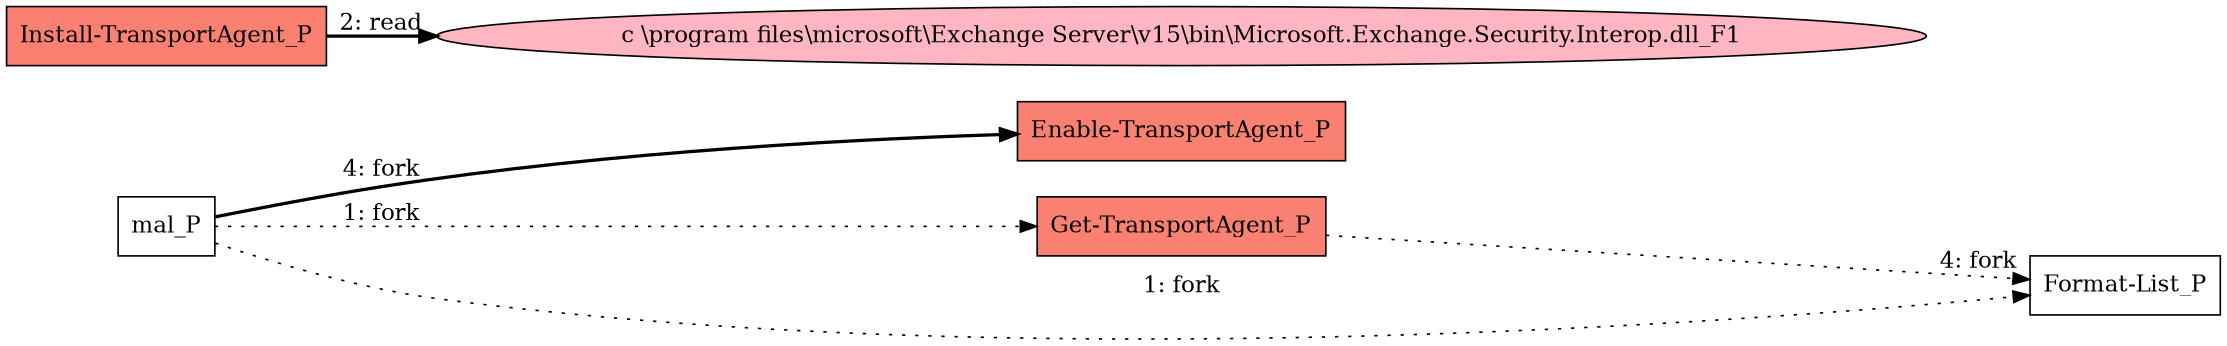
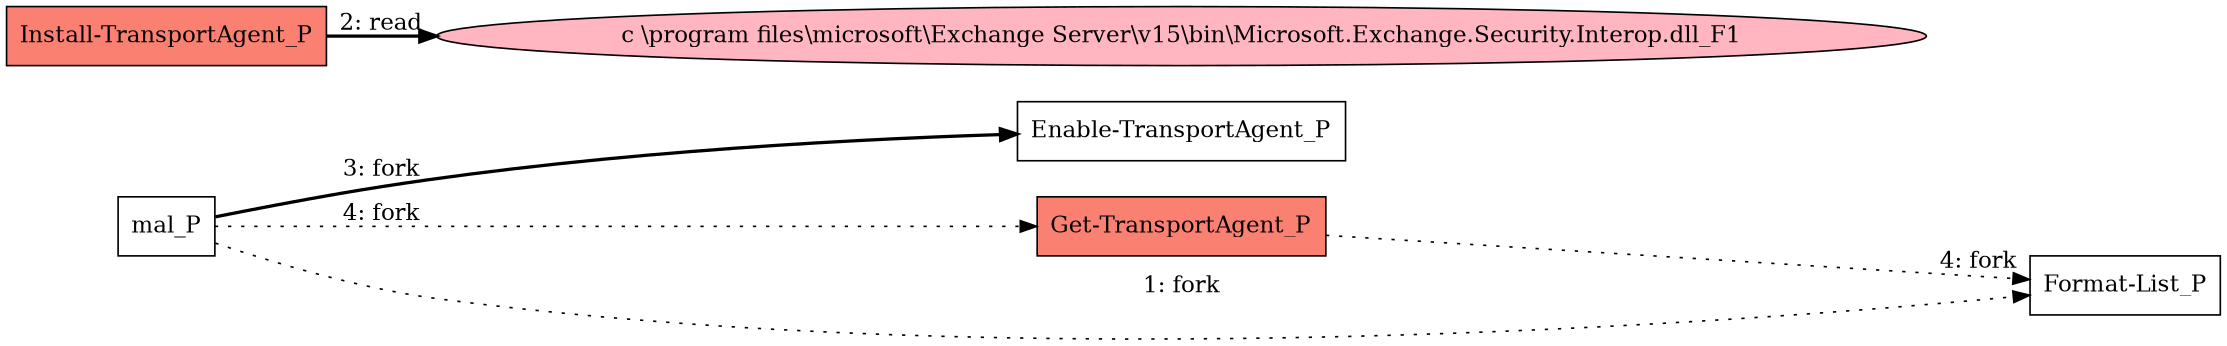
(1182, 131) -> (1182, 131)
(381, 170) -> (381, 170)
(381, 214) -> (381, 214)
